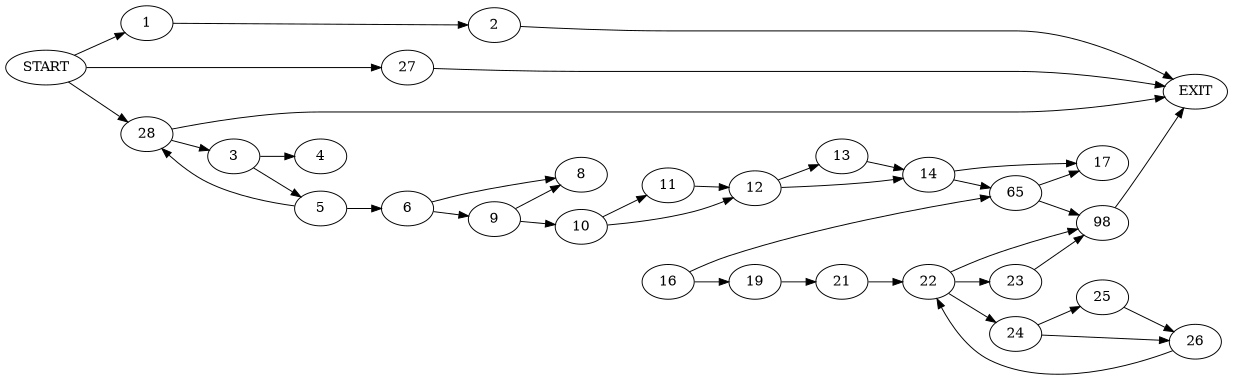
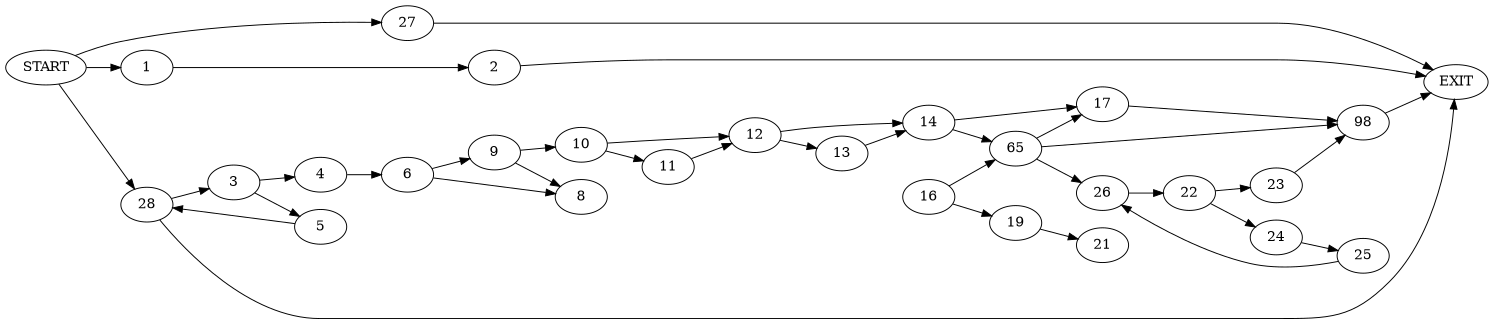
(359, 208) -> (359, 175)
(1009, 249) -> (1228, 113)
(881, 282) -> none
(1101, 338) -> (1055, 169)
